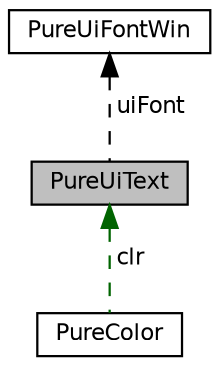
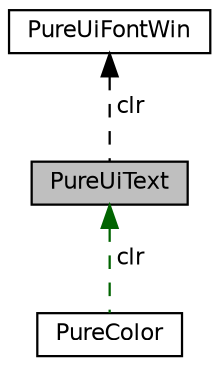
(148, 107) -> (128, 107)
